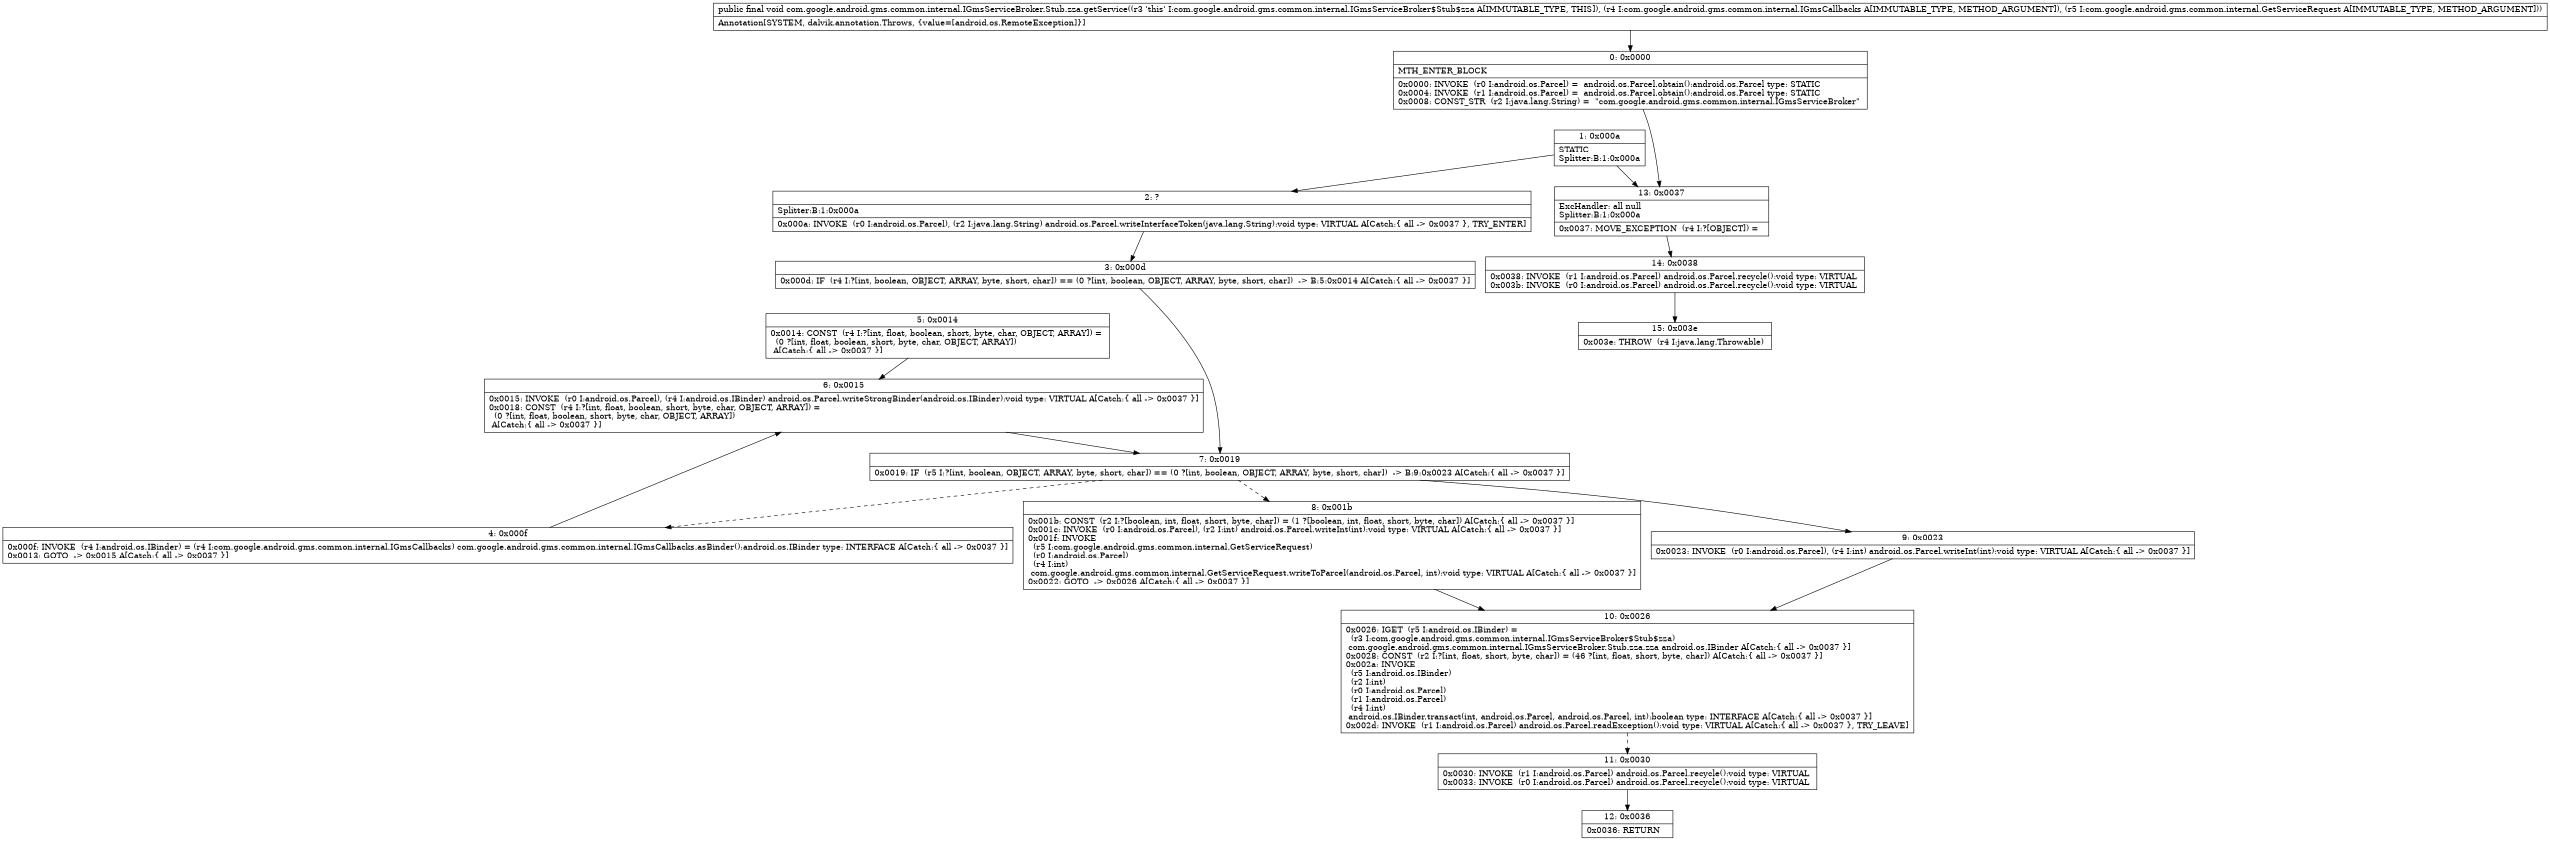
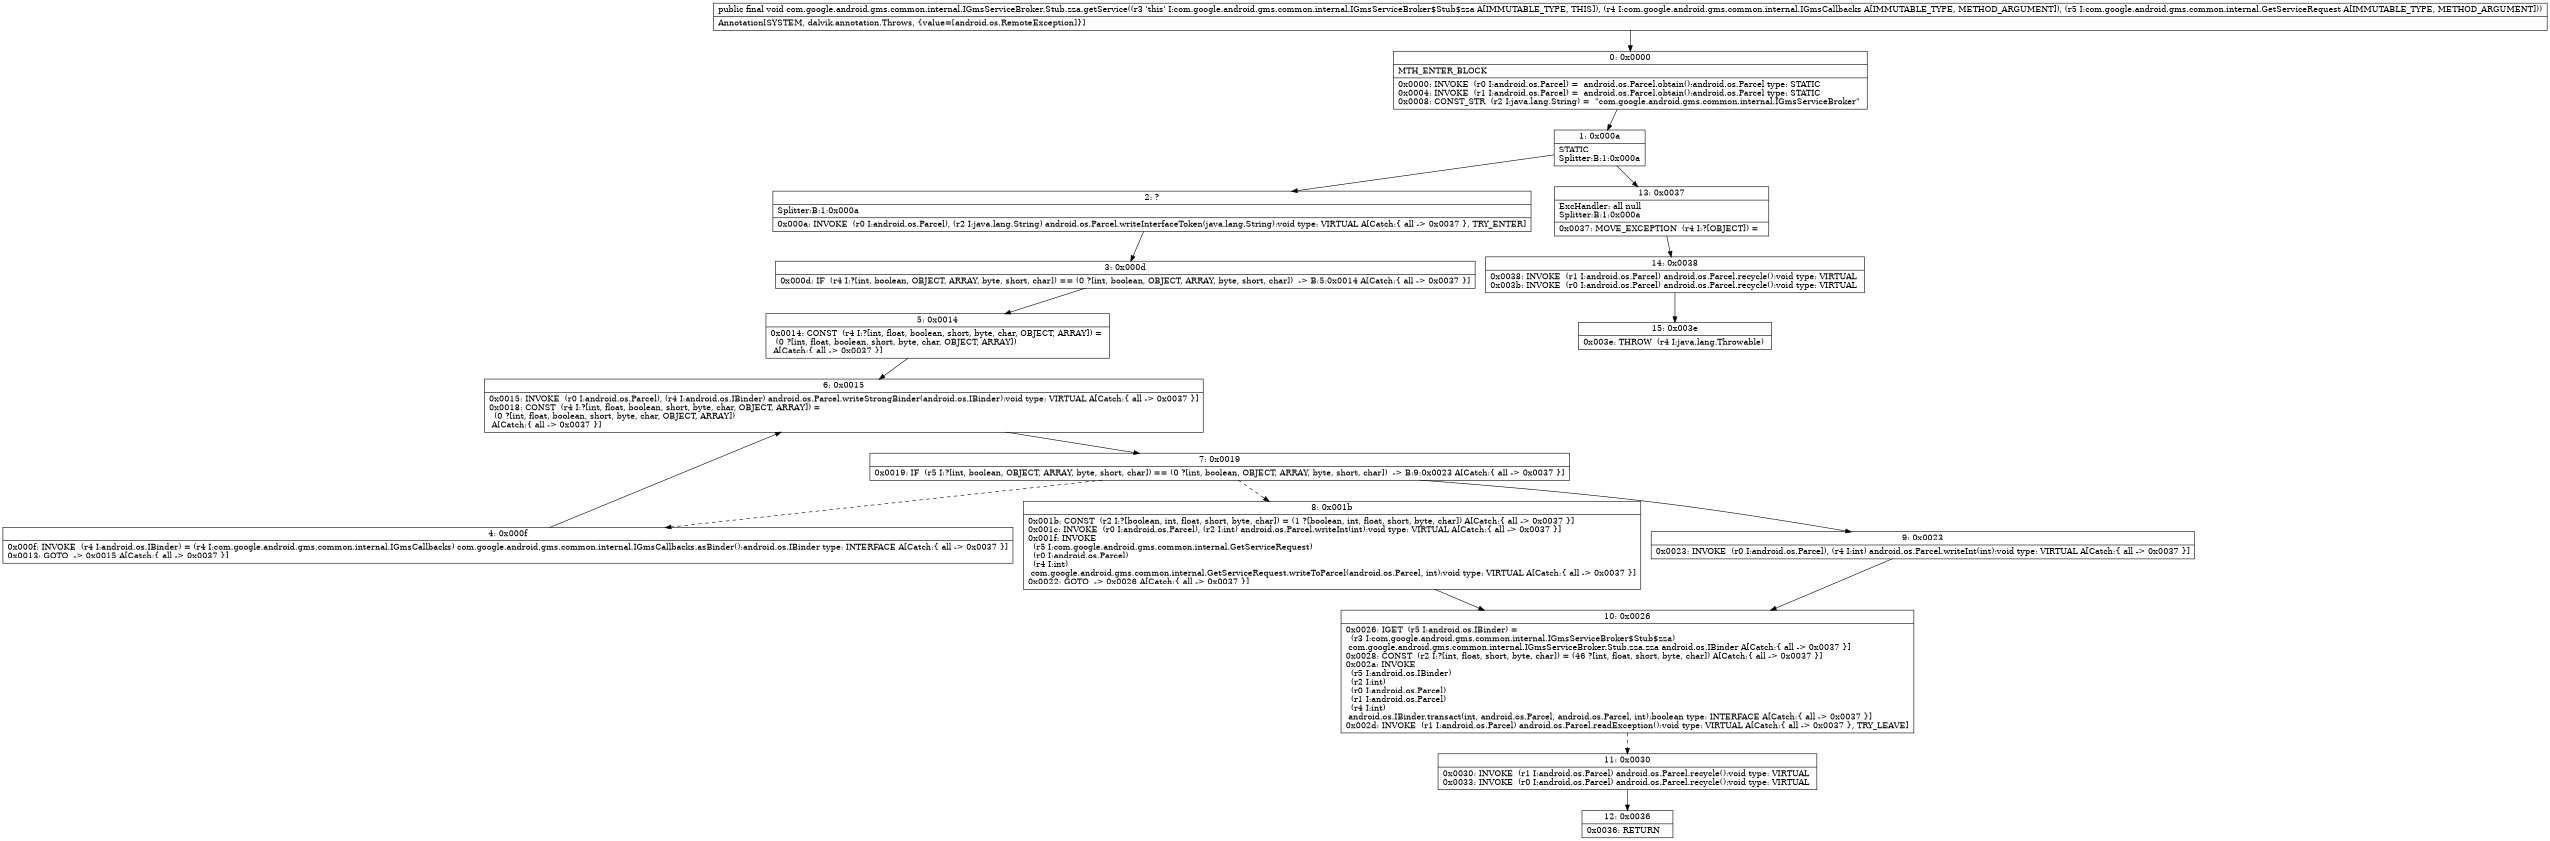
(1653, 144) -> (1614, 117)
(1198, 359) -> (1048, 300)
